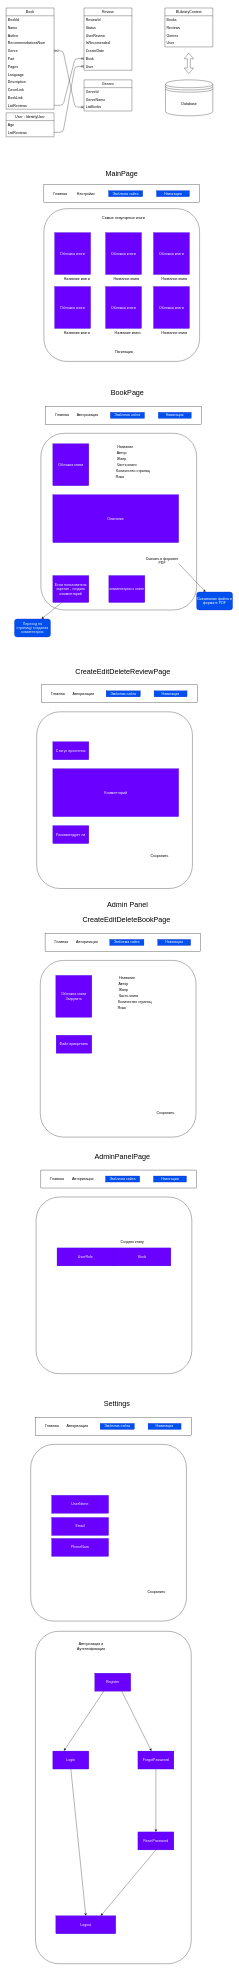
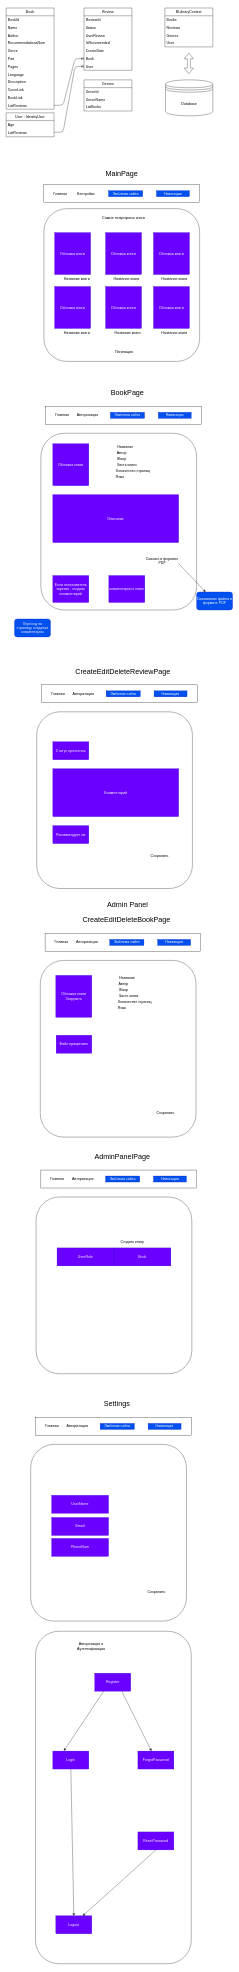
(75, 103) -> none
(45, 616) -> none
(156, 1829) -> none
(86, 1926) -> (74, 1926)
